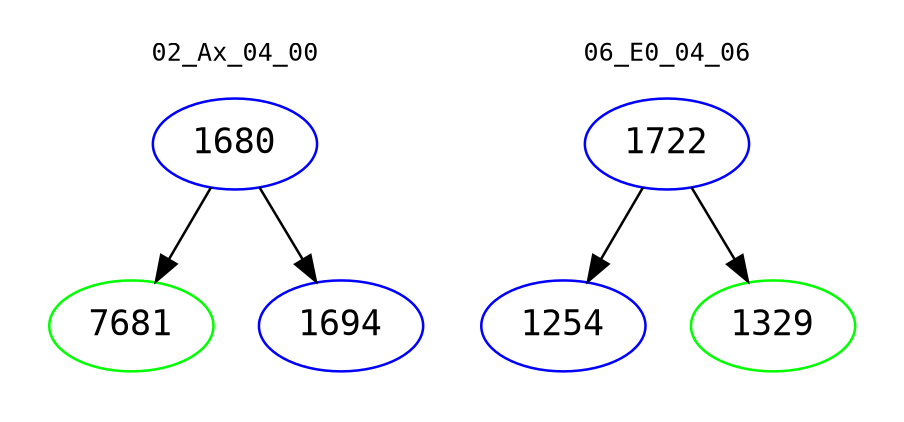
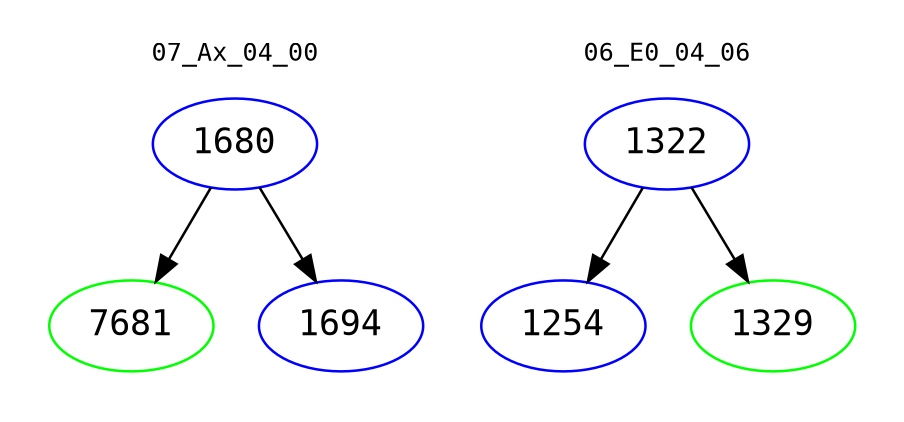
(236, 54) -> (236, 54)
(667, 144) -> (667, 144)
